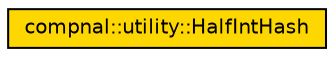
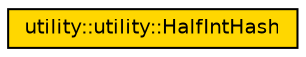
(167, 29) -> (153, 29)
